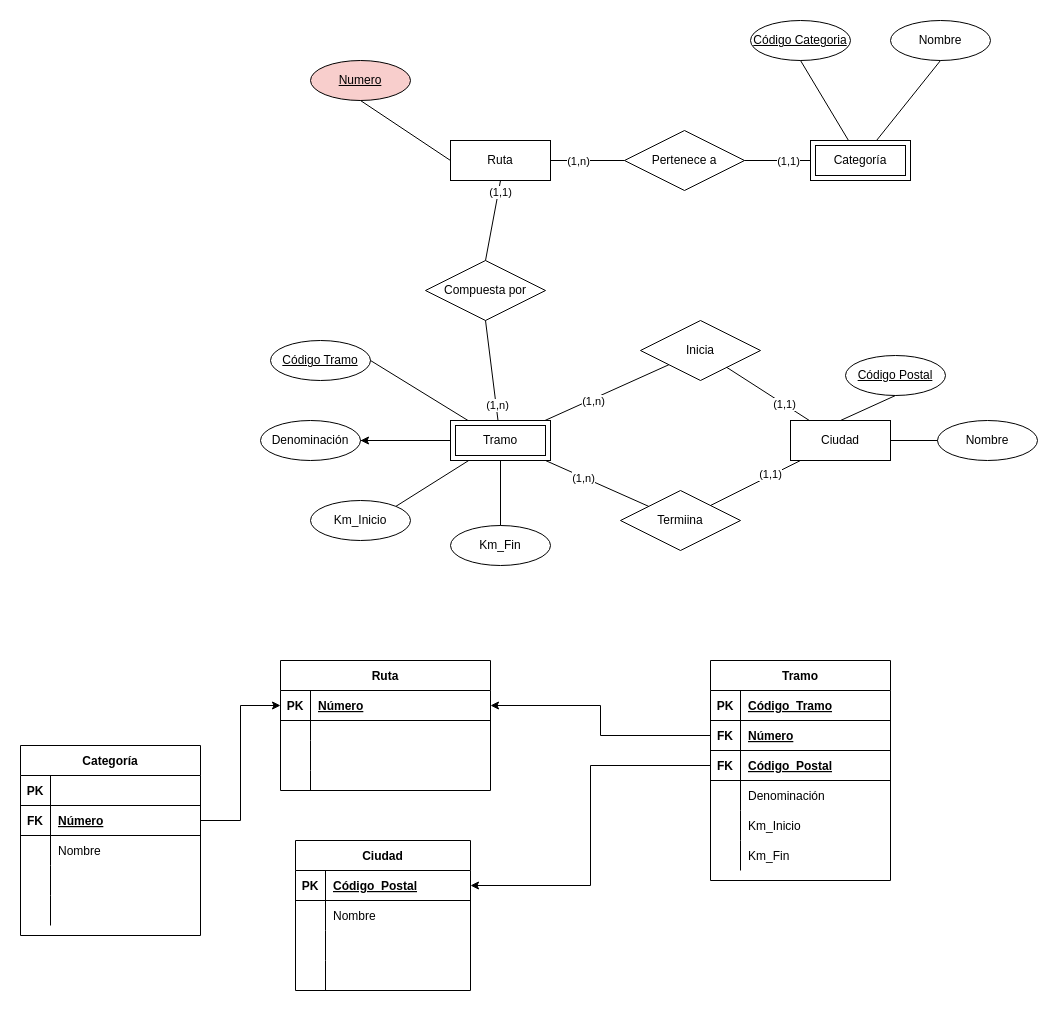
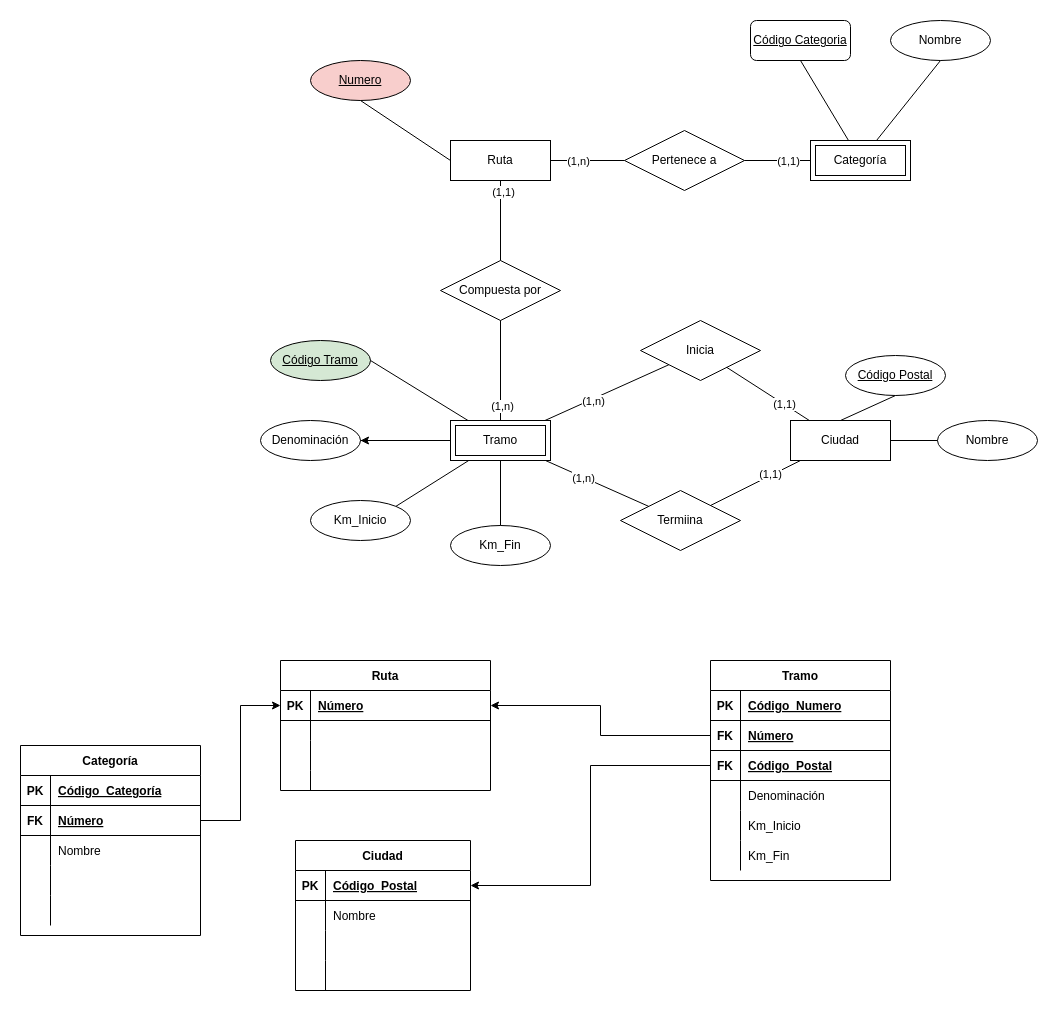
(801, 41) -> (801, 41)
(486, 291) -> (501, 291)
(321, 361) -> (321, 361)
(787, 706) -> (790, 706)
none -> (126, 791)
